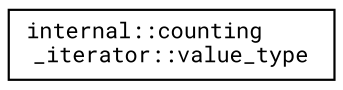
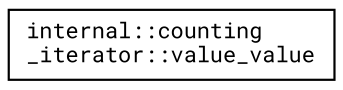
(172, 45) -> (172, 45)
